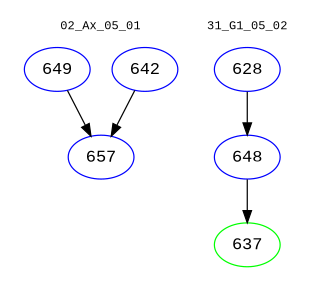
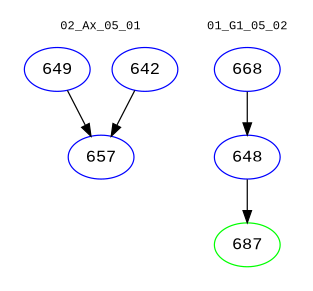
(248, 26) -> (248, 26)
(247, 69) -> (247, 69)
(247, 245) -> (247, 245)
